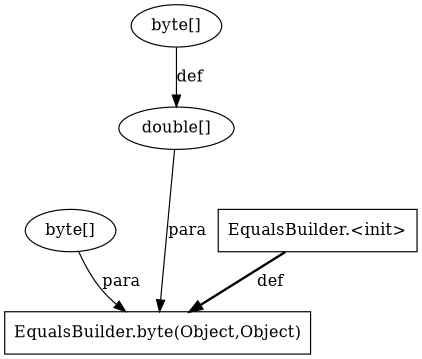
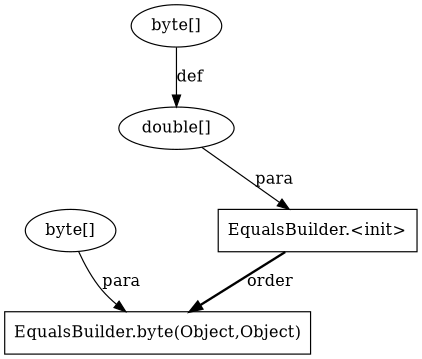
(168, 225) -> (241, 175)
(271, 282) -> (271, 282)
